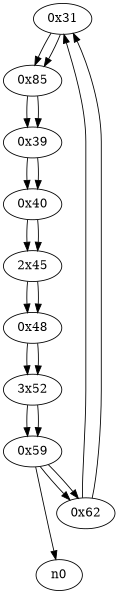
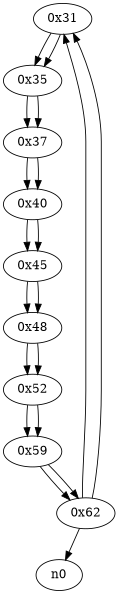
(33, 81) -> (33, 81)
(33, 142) -> (33, 142)
(33, 266) -> (33, 266)
(33, 390) -> (33, 390)
(45, 509) -> (74, 540)
